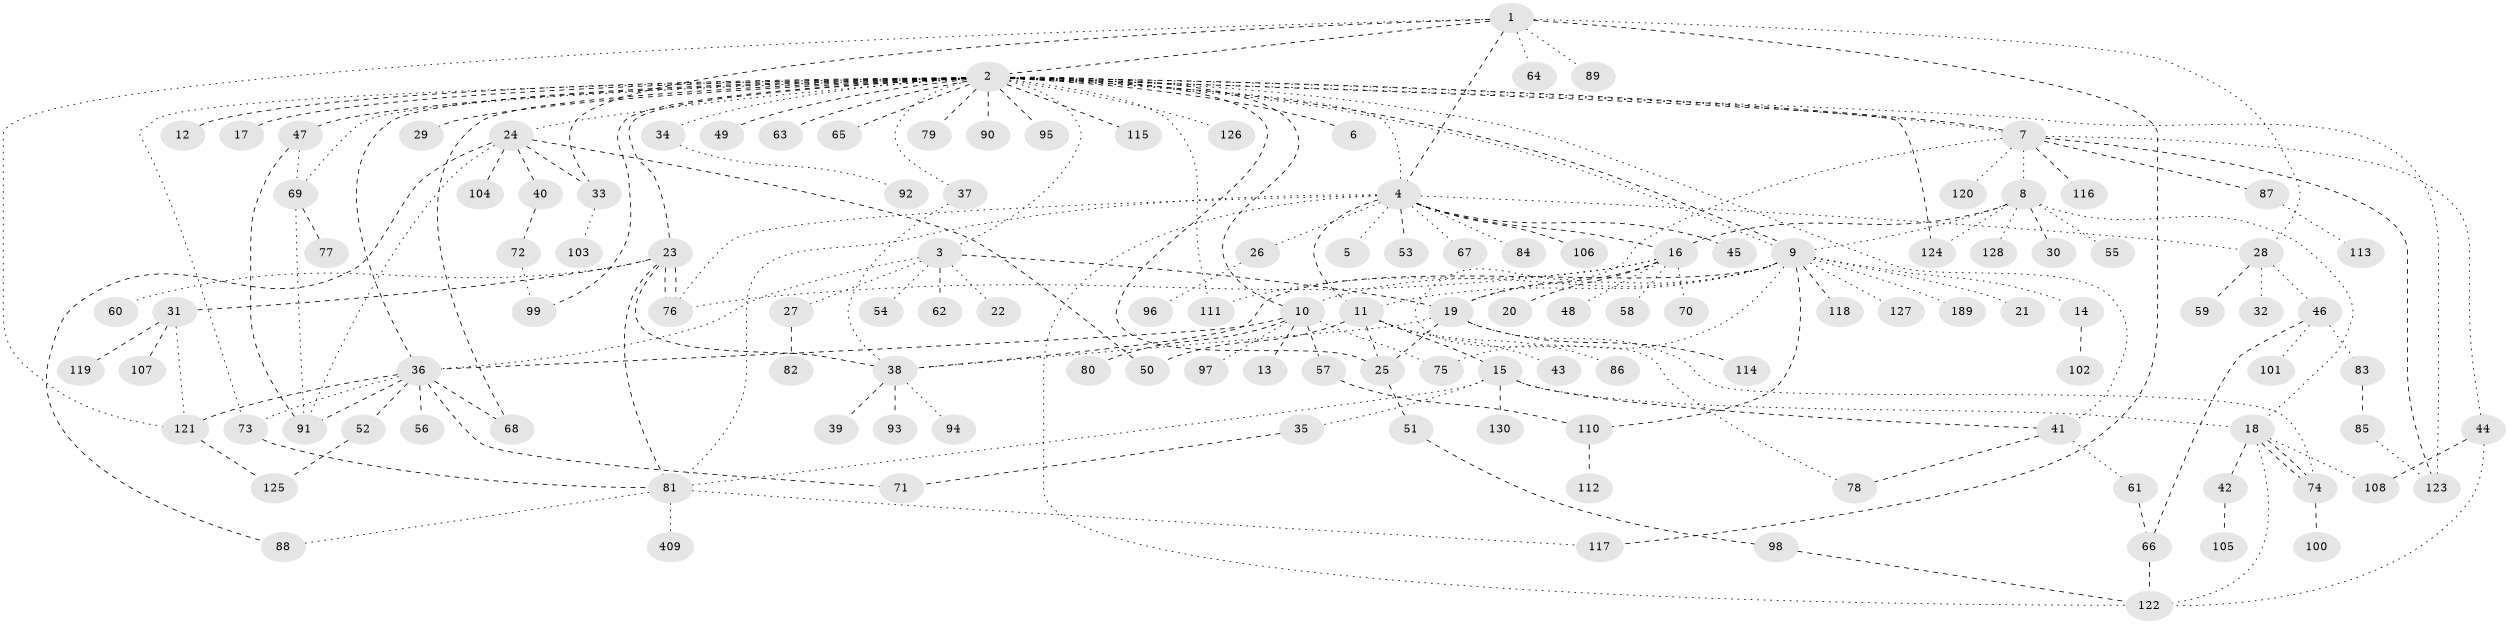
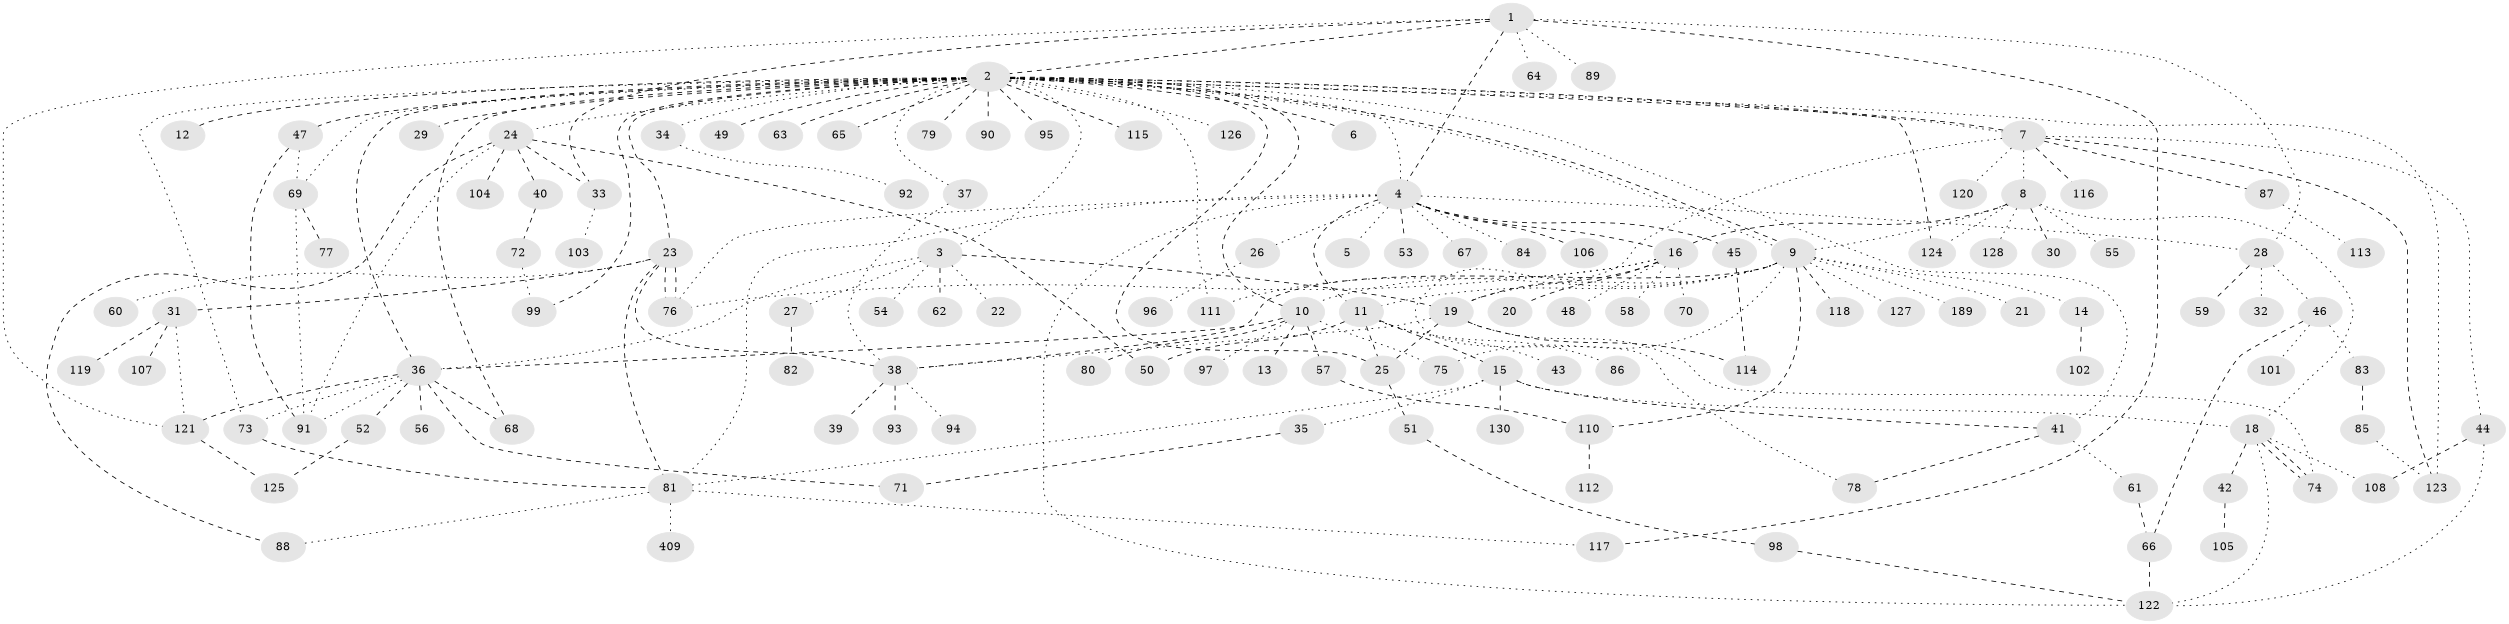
(242, 136) -> none
none -> (1741, 319)
(362, 400) -> (362, 400)
(2317, 547) -> none
